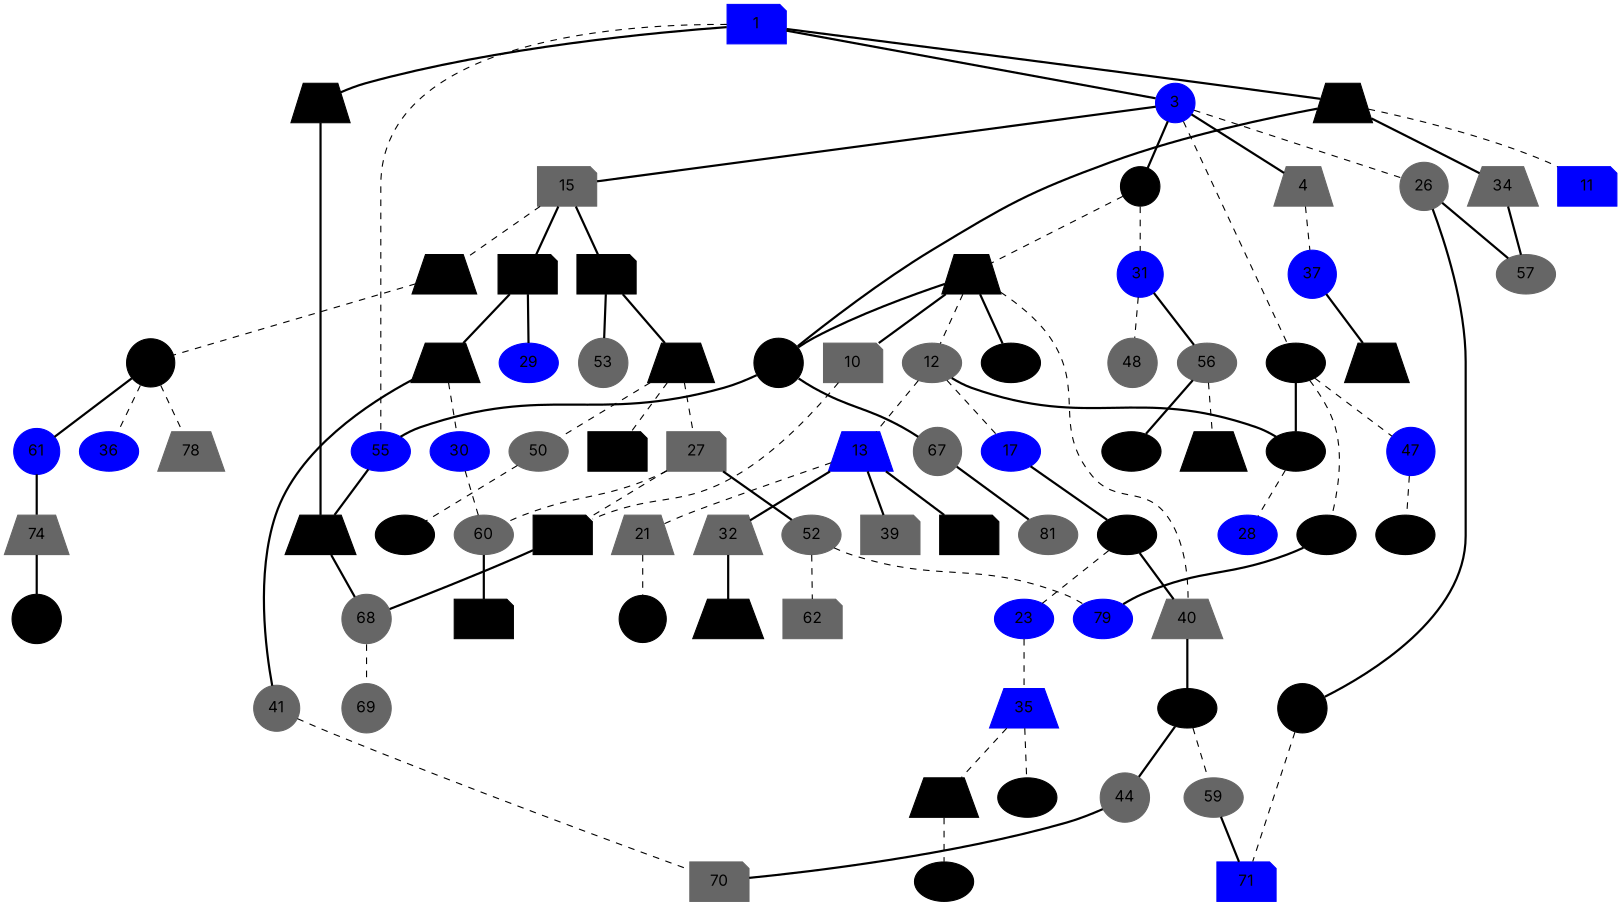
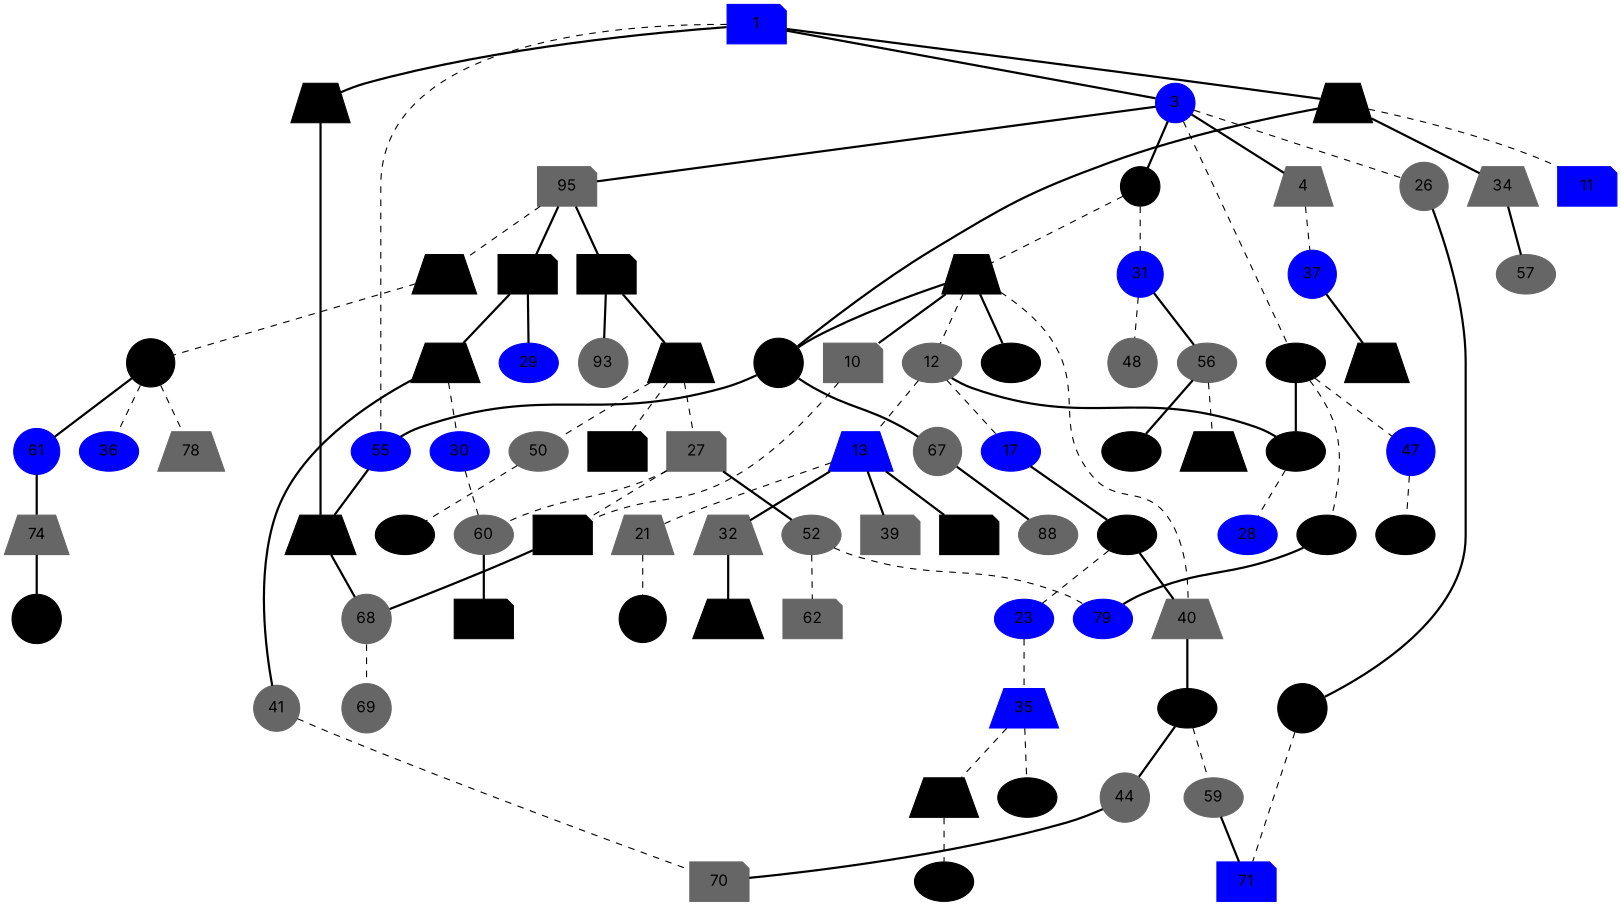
(567, 186) -> (567, 186)
(1475, 231) -> none
(603, 363) -> (603, 363)
(1048, 535) -> (1048, 535)
